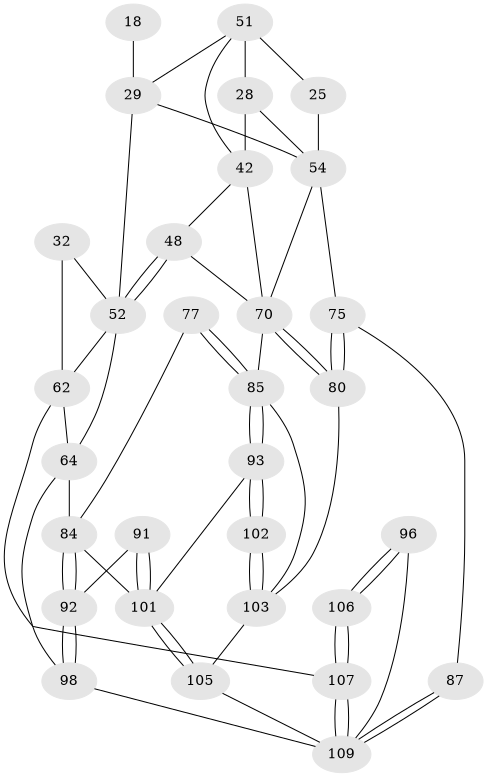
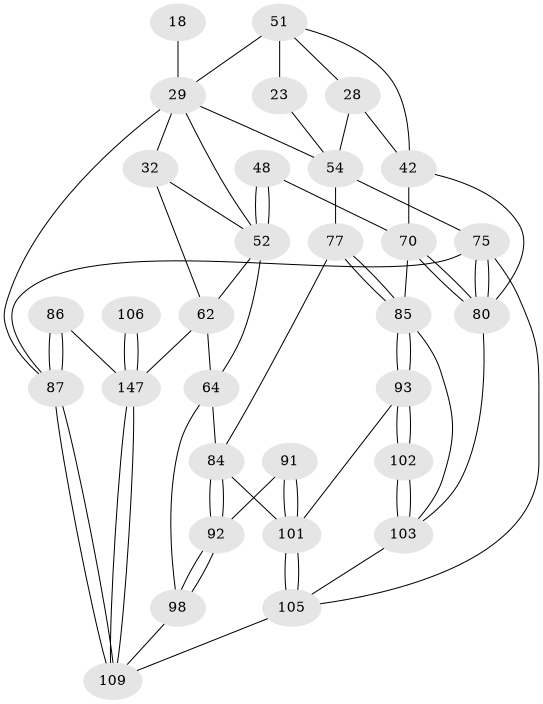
(318, 96) -> (280, 96)
none -> (164, 132)
(210, 205) -> (514, 218)
none -> (44, 228)
(292, 242) -> (336, 198)
none -> (56, 315)
none -> (532, 496)
(409, 535) -> none
(342, 681) -> (131, 388)
